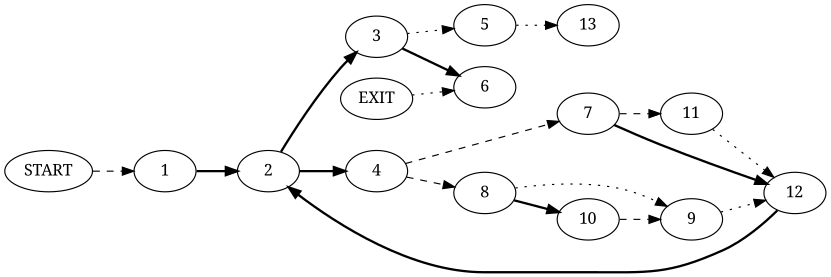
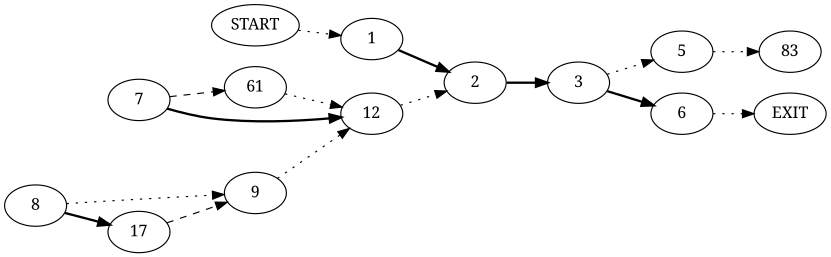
(588, 25) -> (790, 52)
(427, 93) -> (728, 114)
(692, 114) -> (255, 87)
(108, 171) -> (314, 32)
(377, 171) -> none
(588, 219) -> (139, 232)
(537, 272) -> (418, 100)
